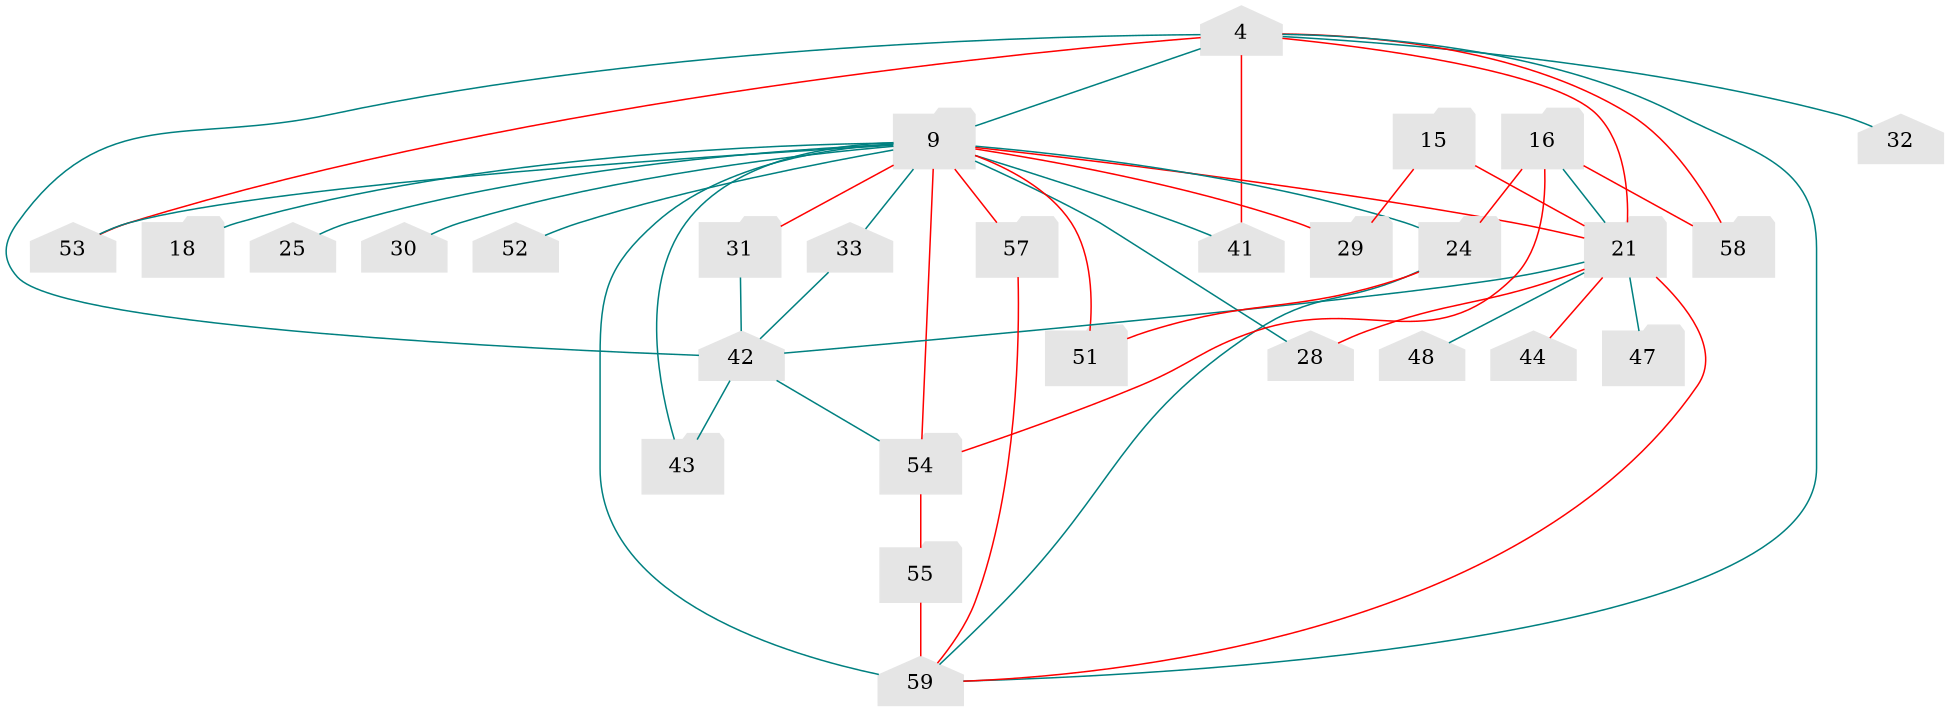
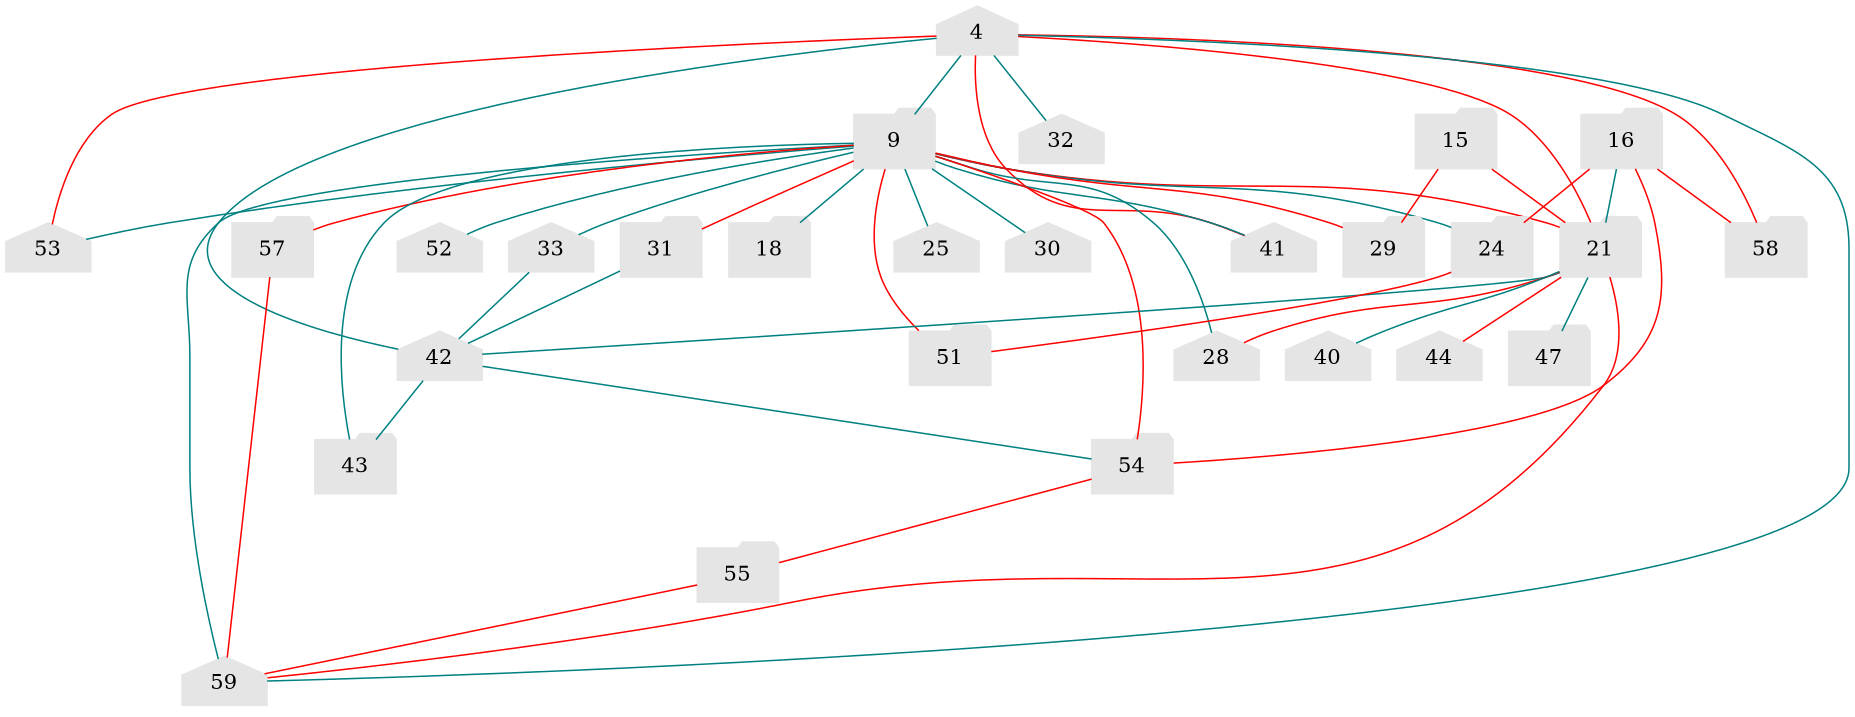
(1422, 358) -> (1328, 358)
(1147, 424) -> none
